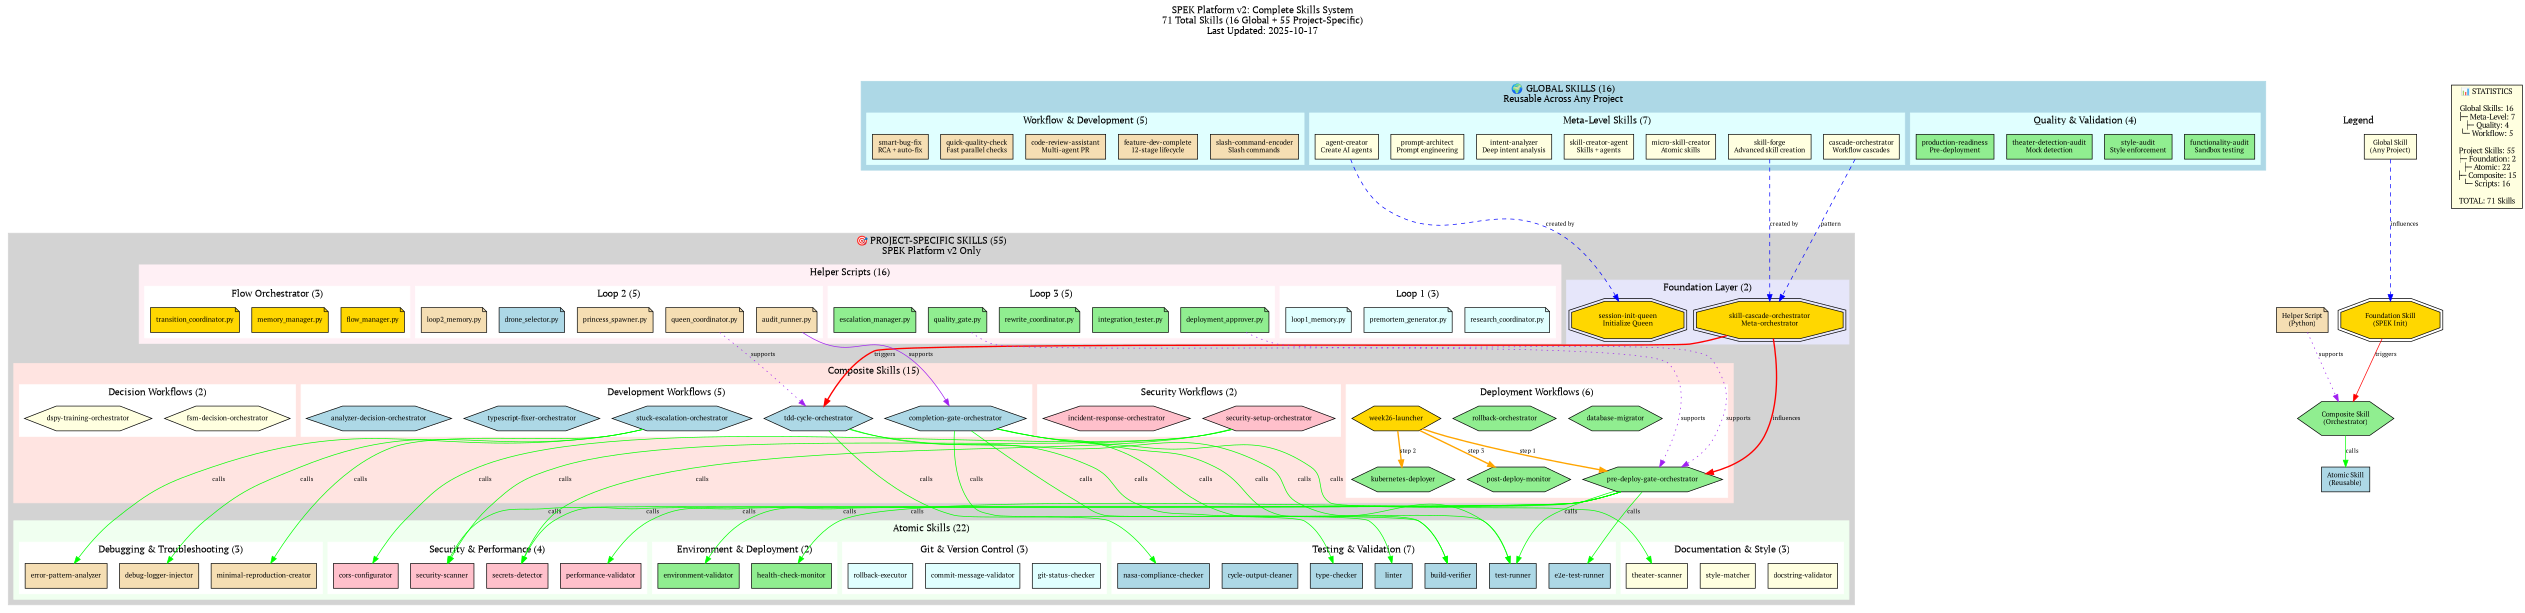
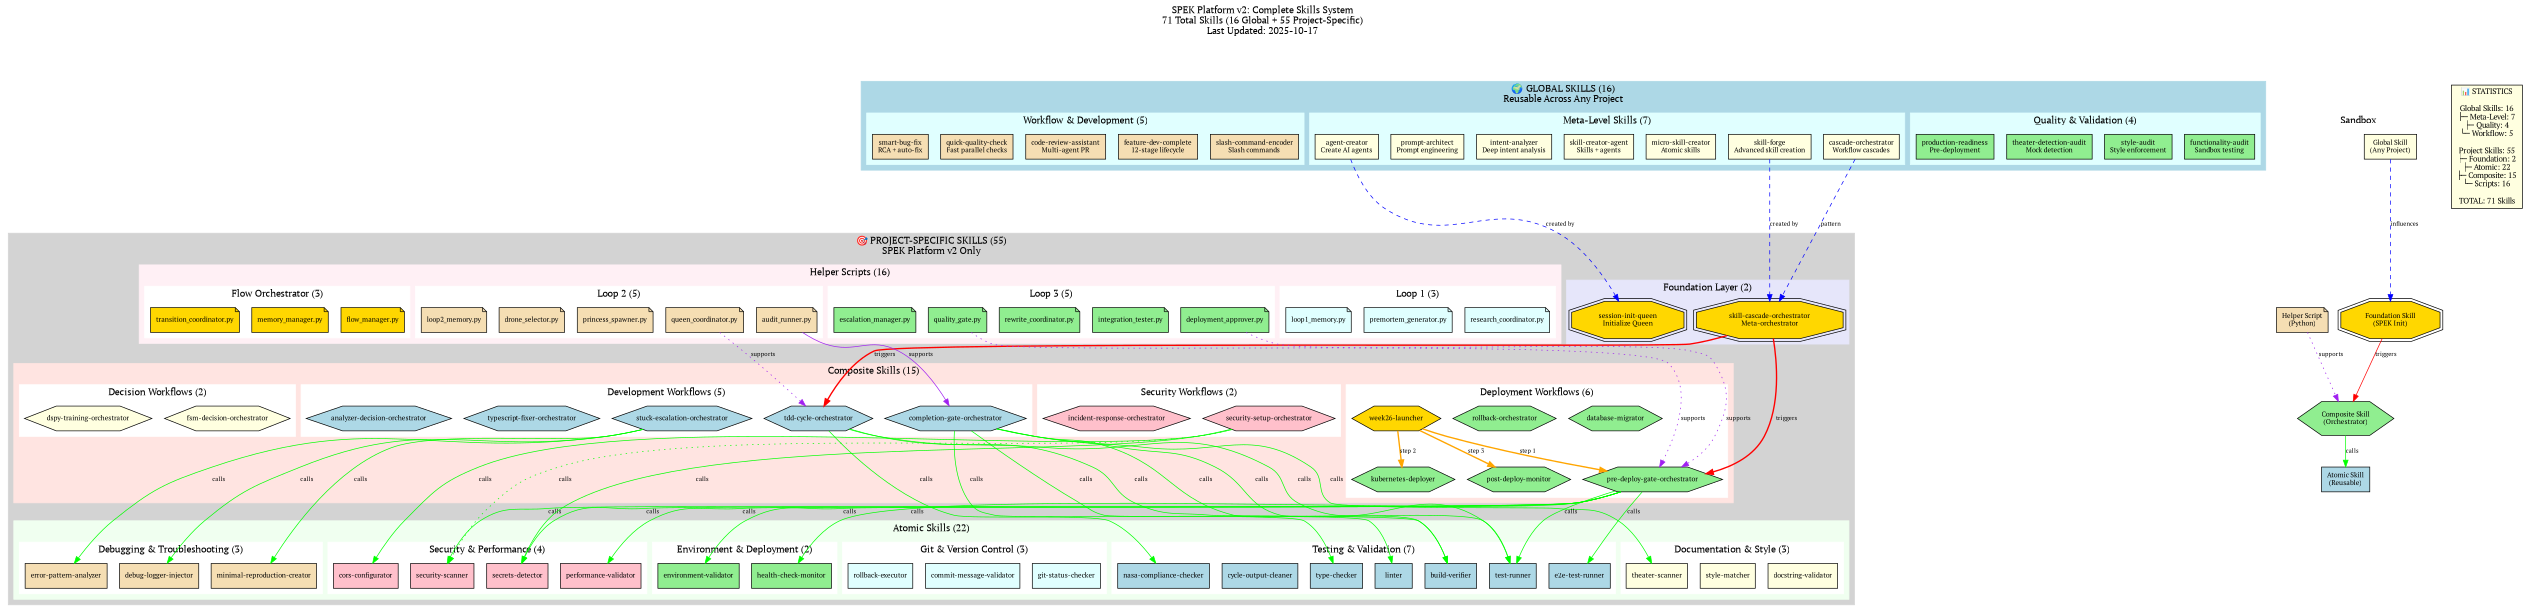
(2358, 121) -> (2358, 121)
(532, 320) -> (532, 320)
(1787, 418) -> (1787, 418)
(823, 444) -> (823, 444)
